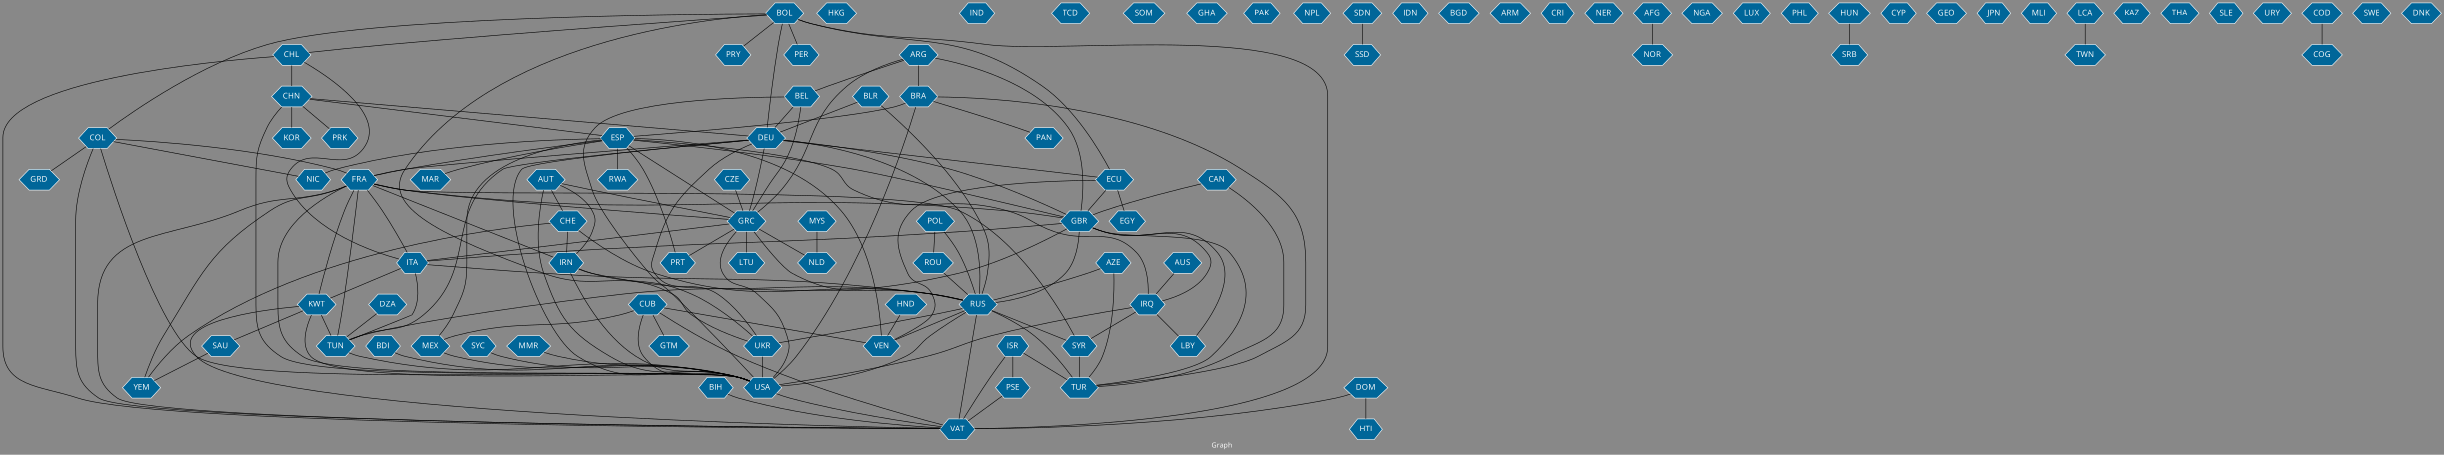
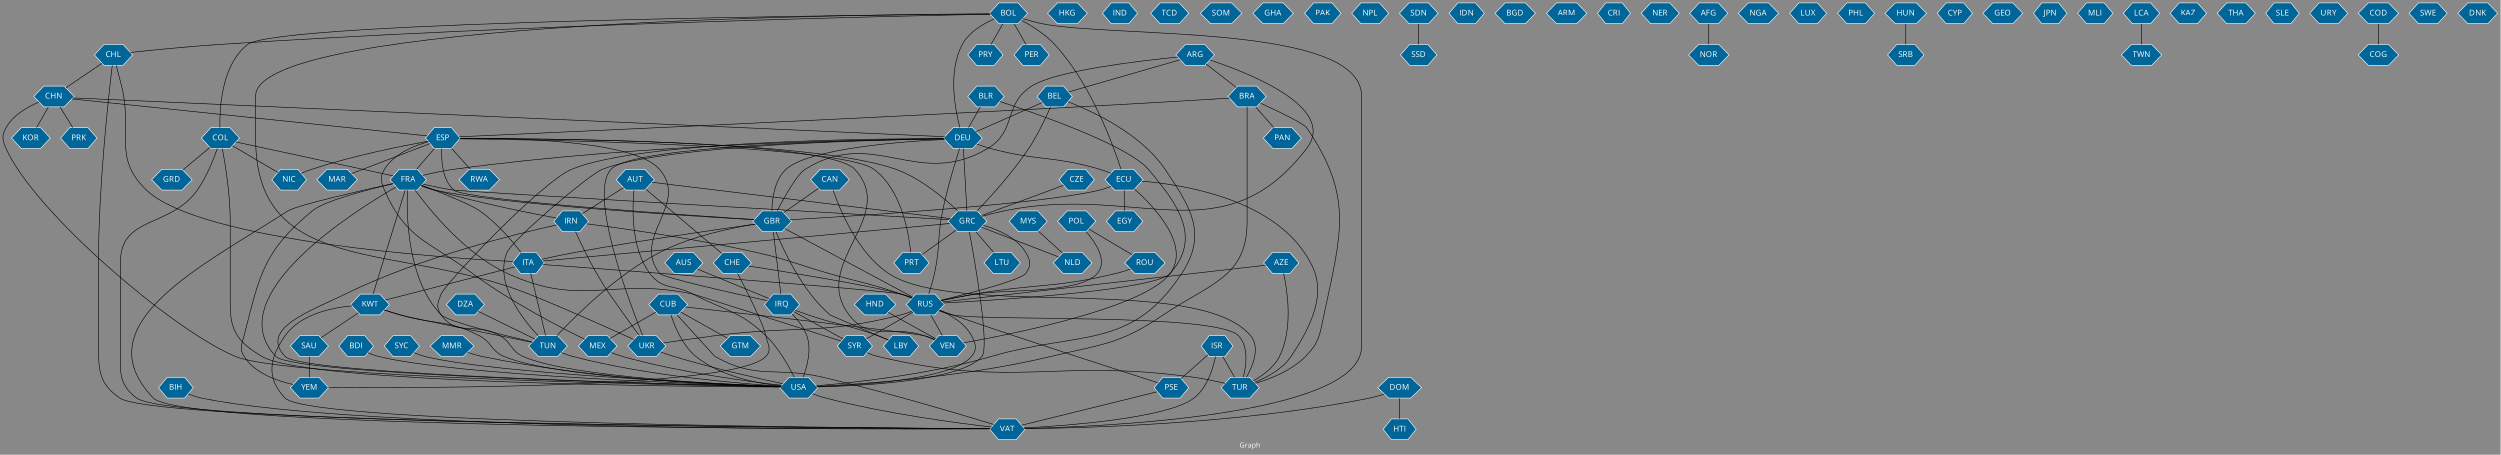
(567, 240) -> none
(1246, 297) -> (1296, 243)
(968, 367) -> (1054, 349)
